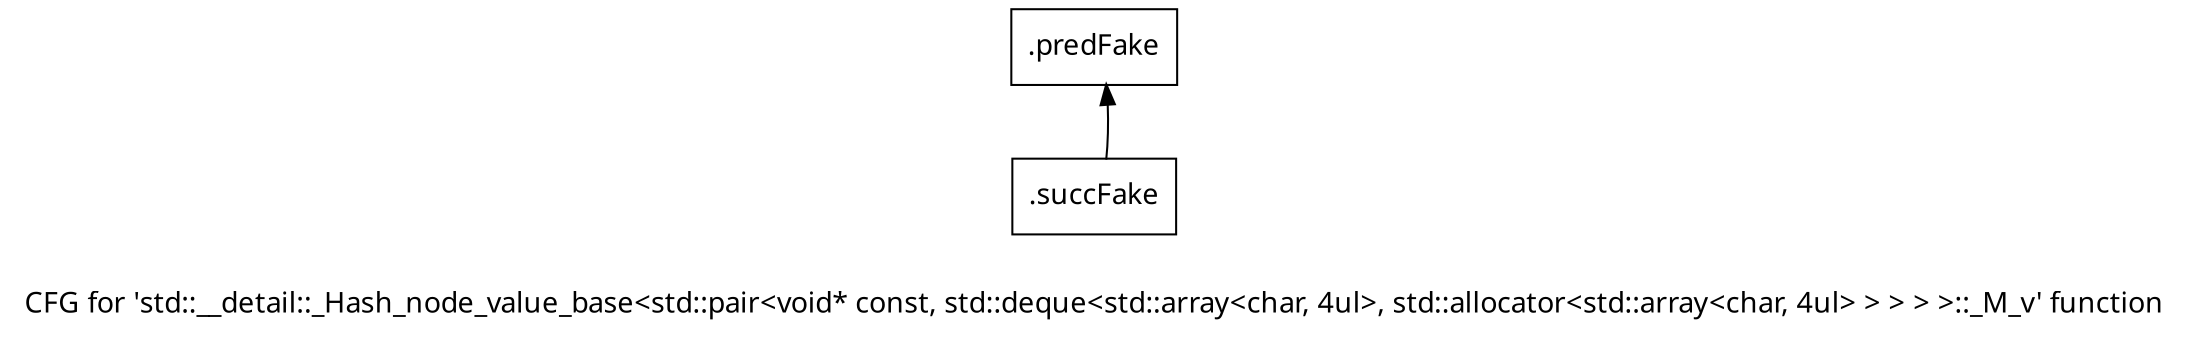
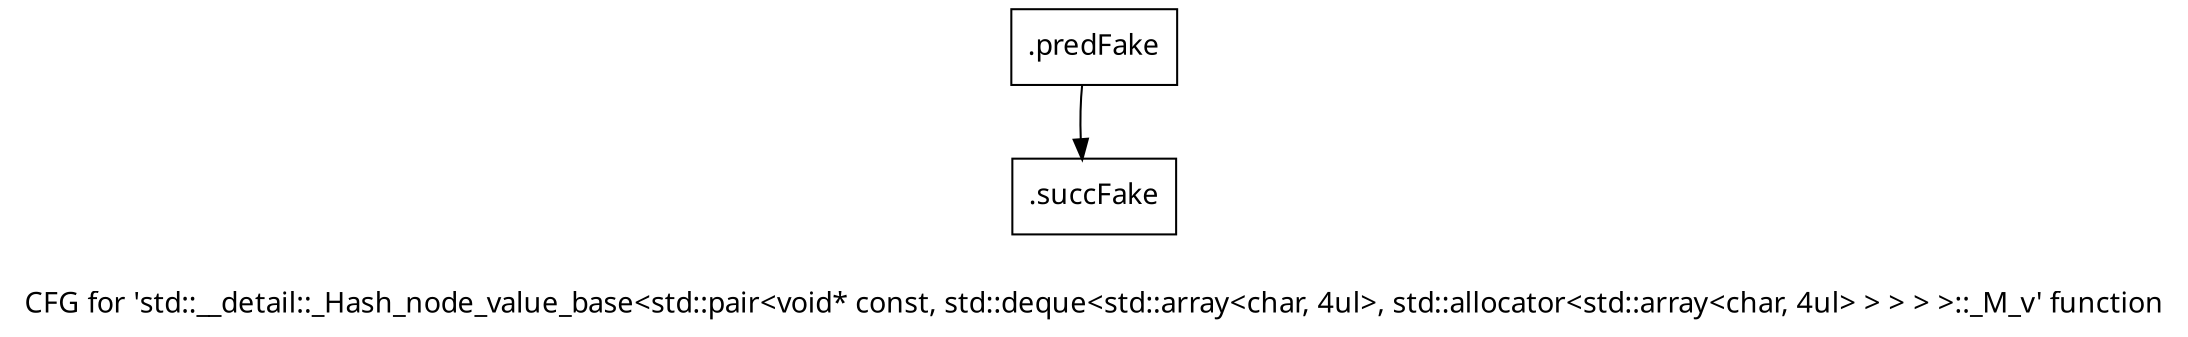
(1108, 132) -> (1081, 112)
